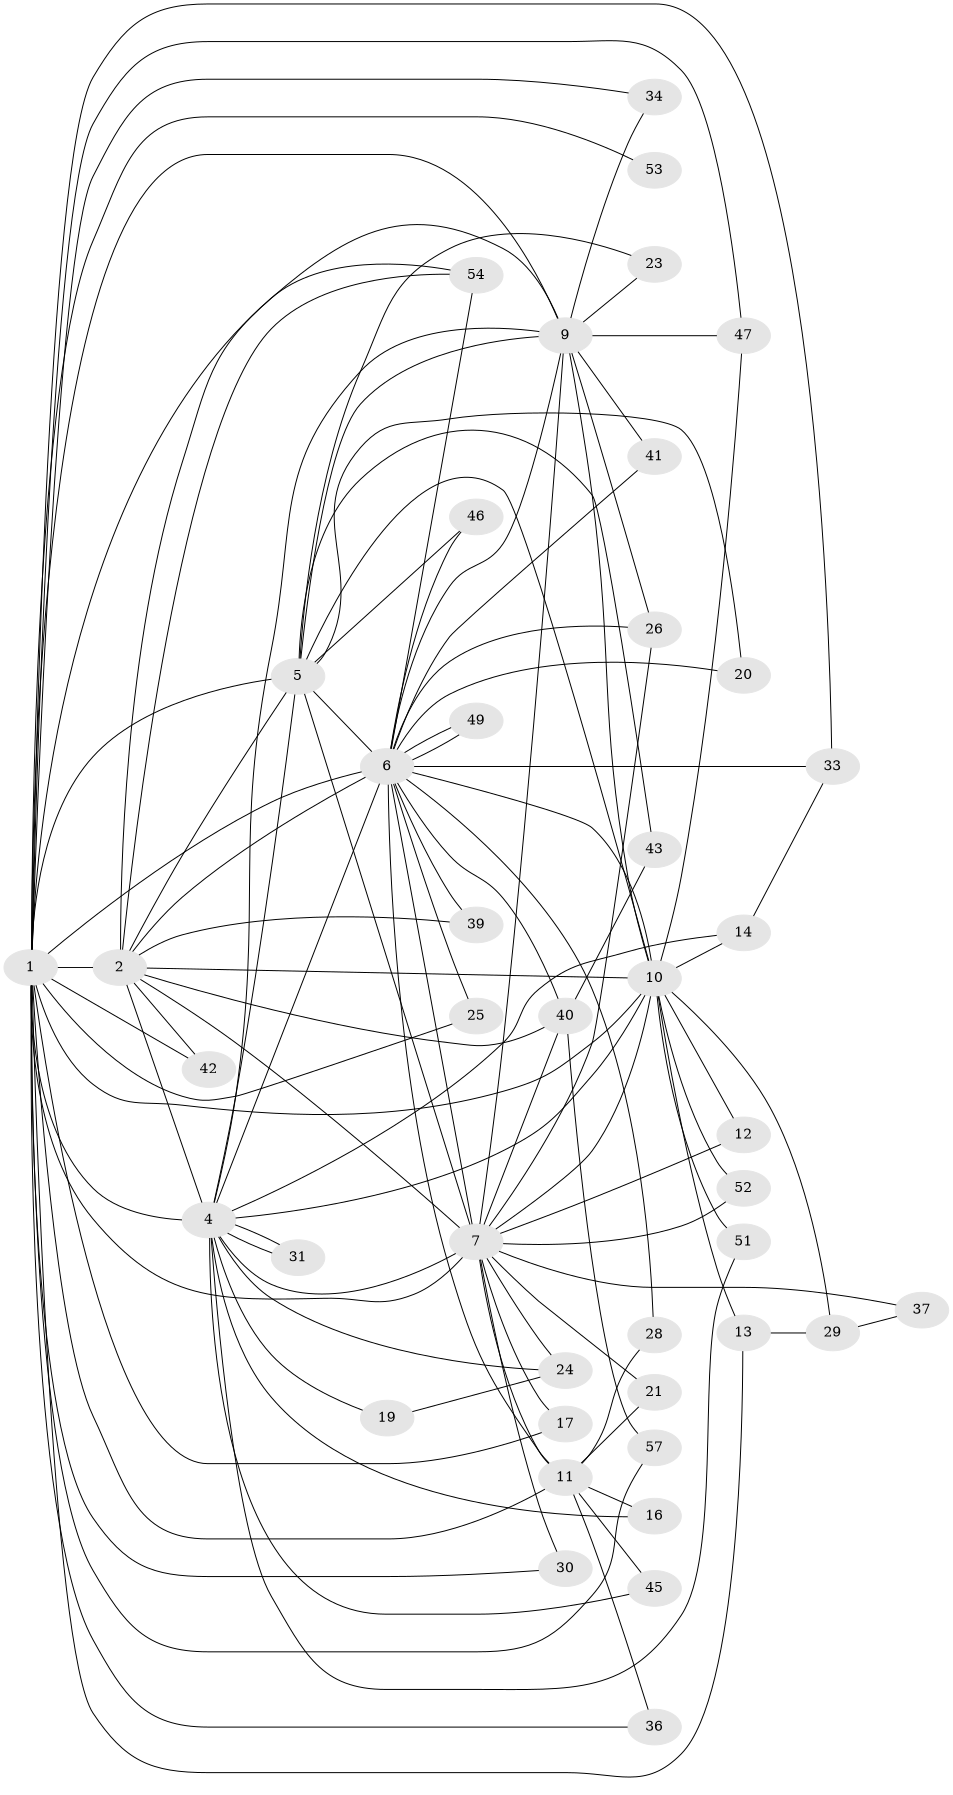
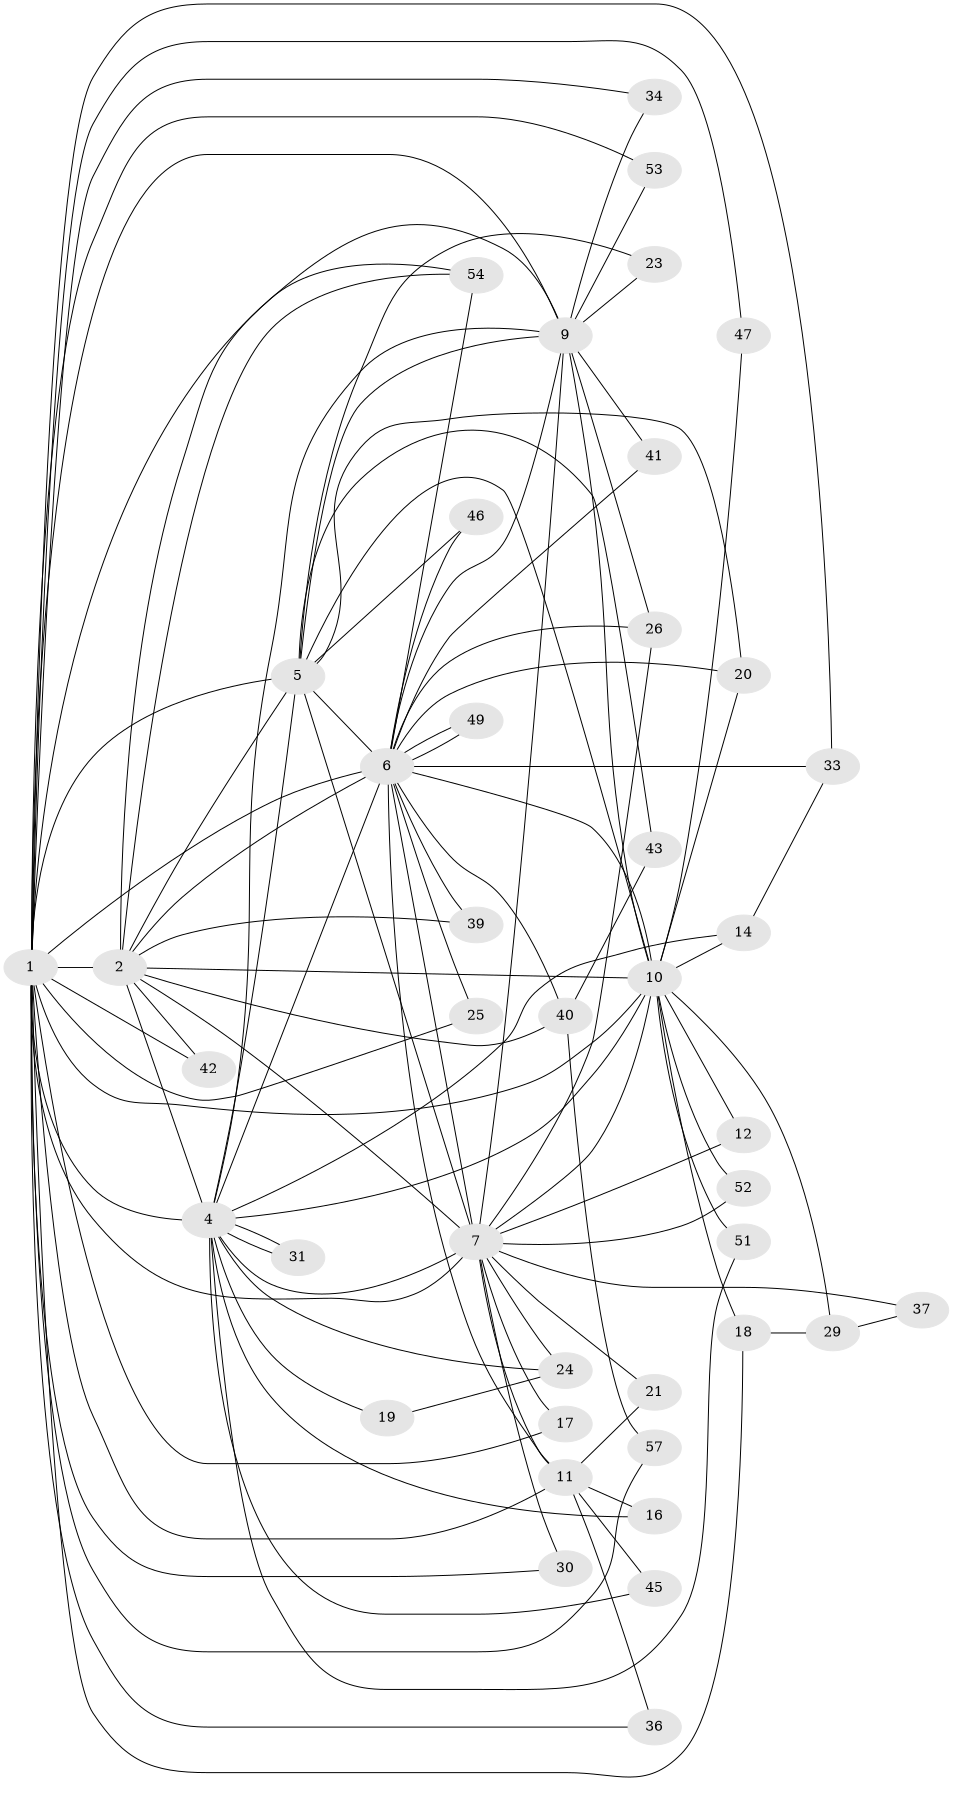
(655, 336) -> (608, 256)
none -> (699, 827)
(521, 1129) -> none
(744, 1333) -> (744, 1333)
(655, 1335) -> none
